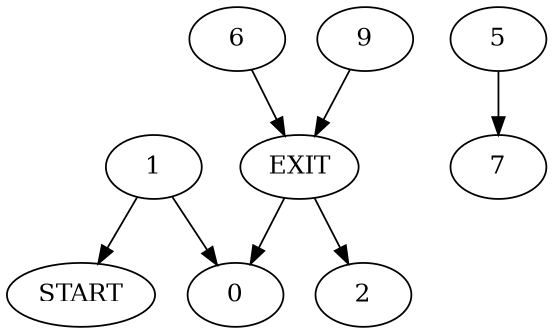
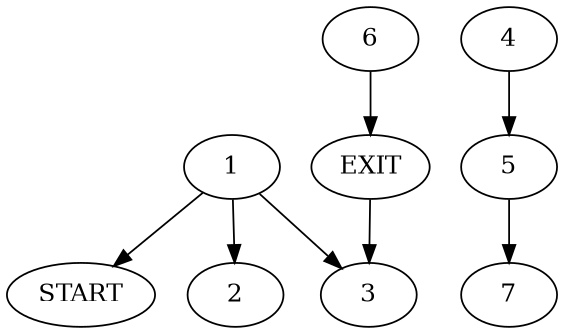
(365, 39) -> none
none -> (509, 39)
(327, 223) -> (234, 222)
(236, 295) -> (369, 295)
